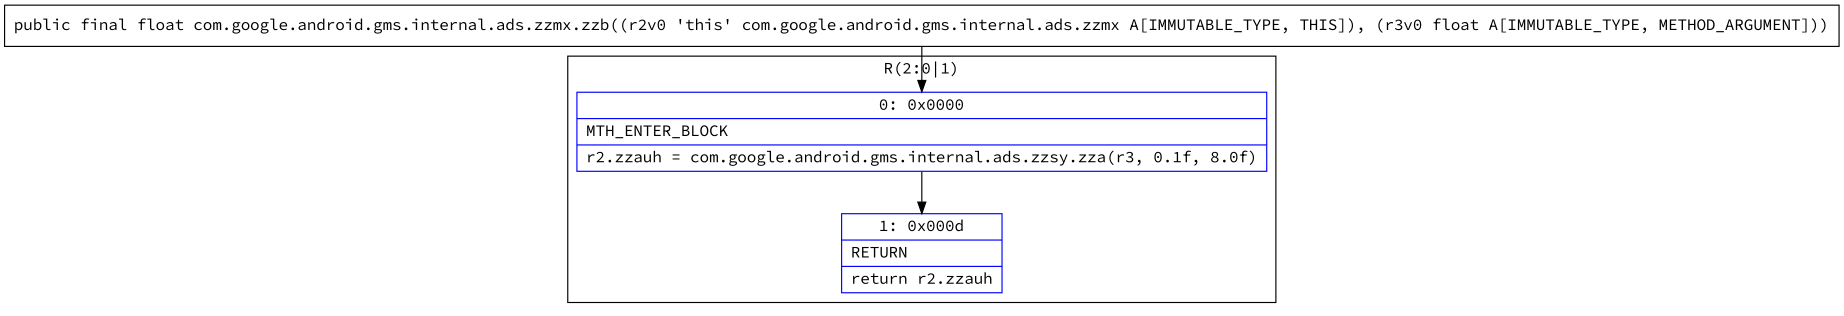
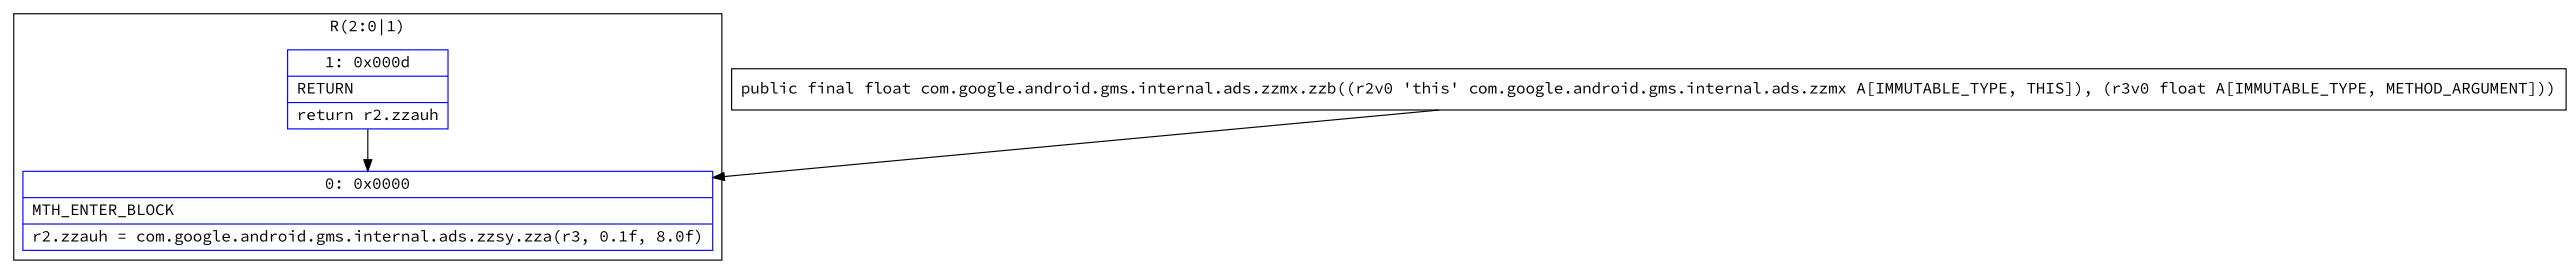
(922, 187) -> (368, 144)
